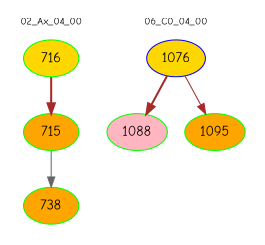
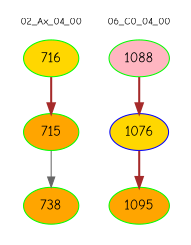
(159, 90) -> (139, 90)
(193, 90) -> (139, 164)
